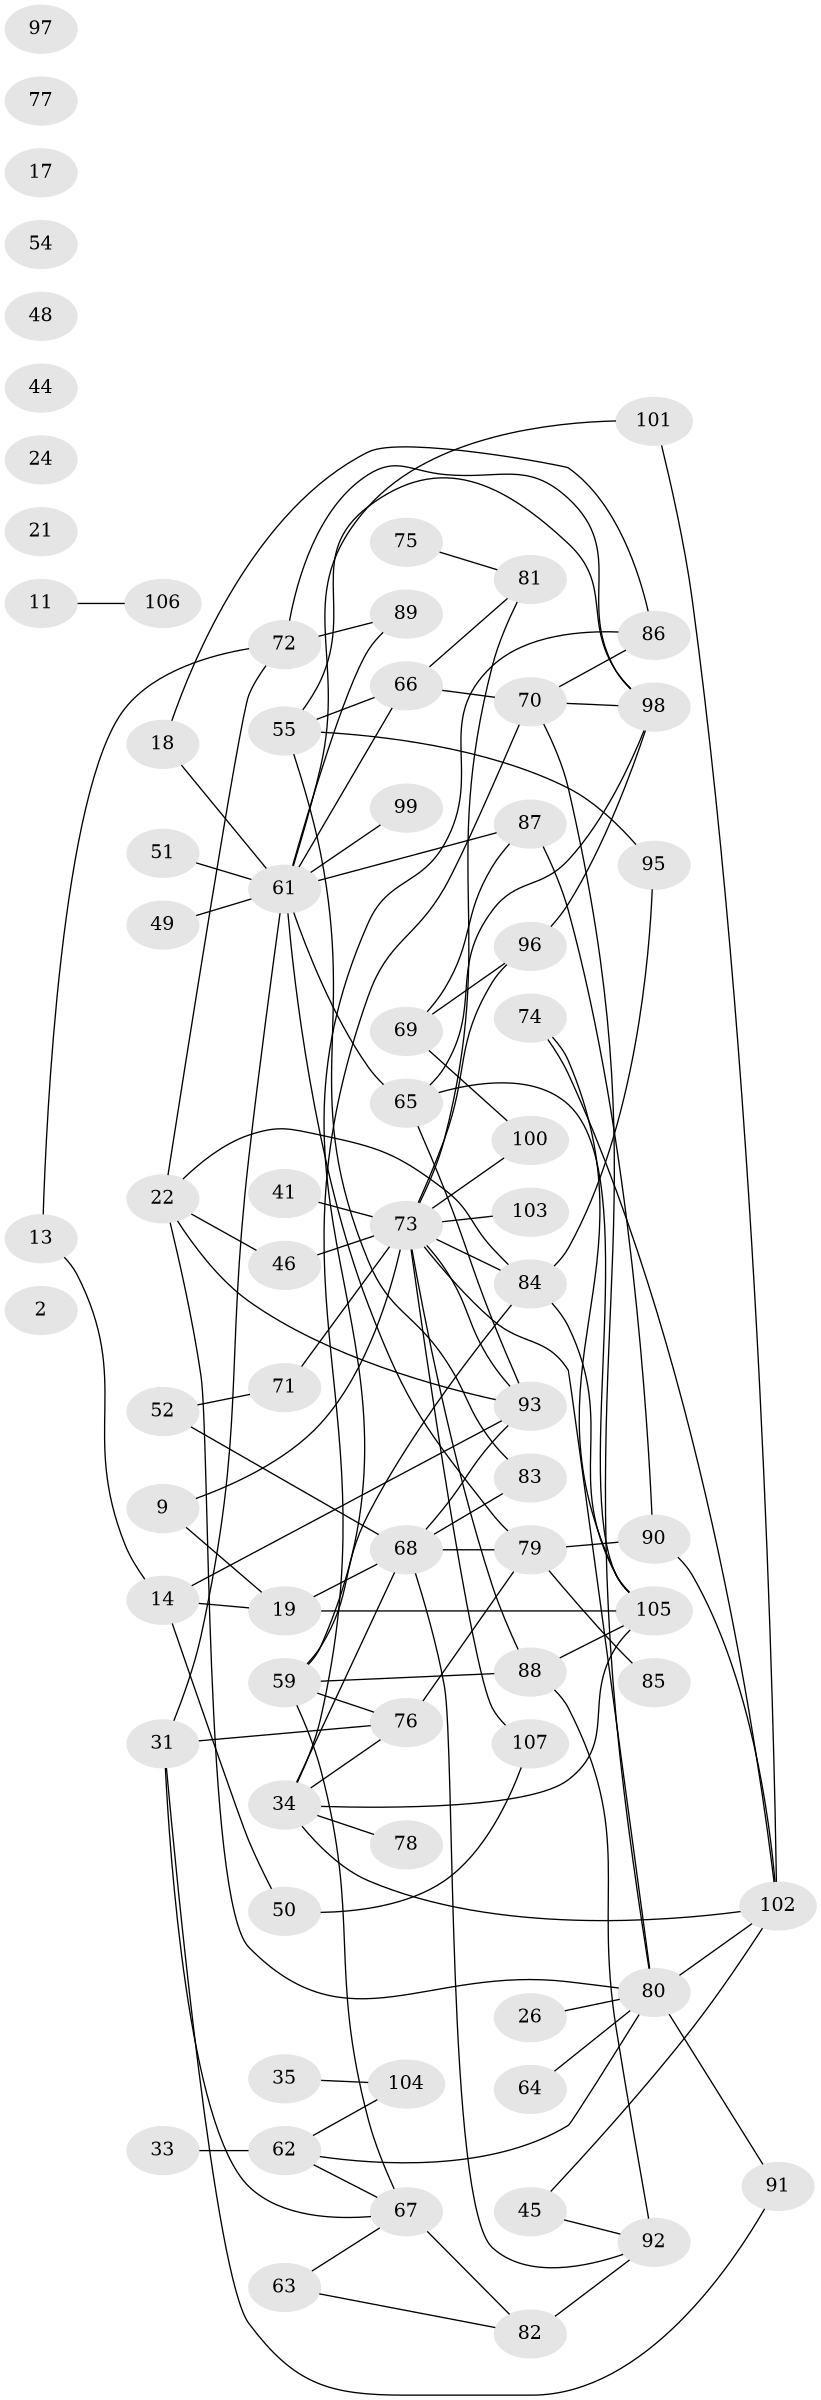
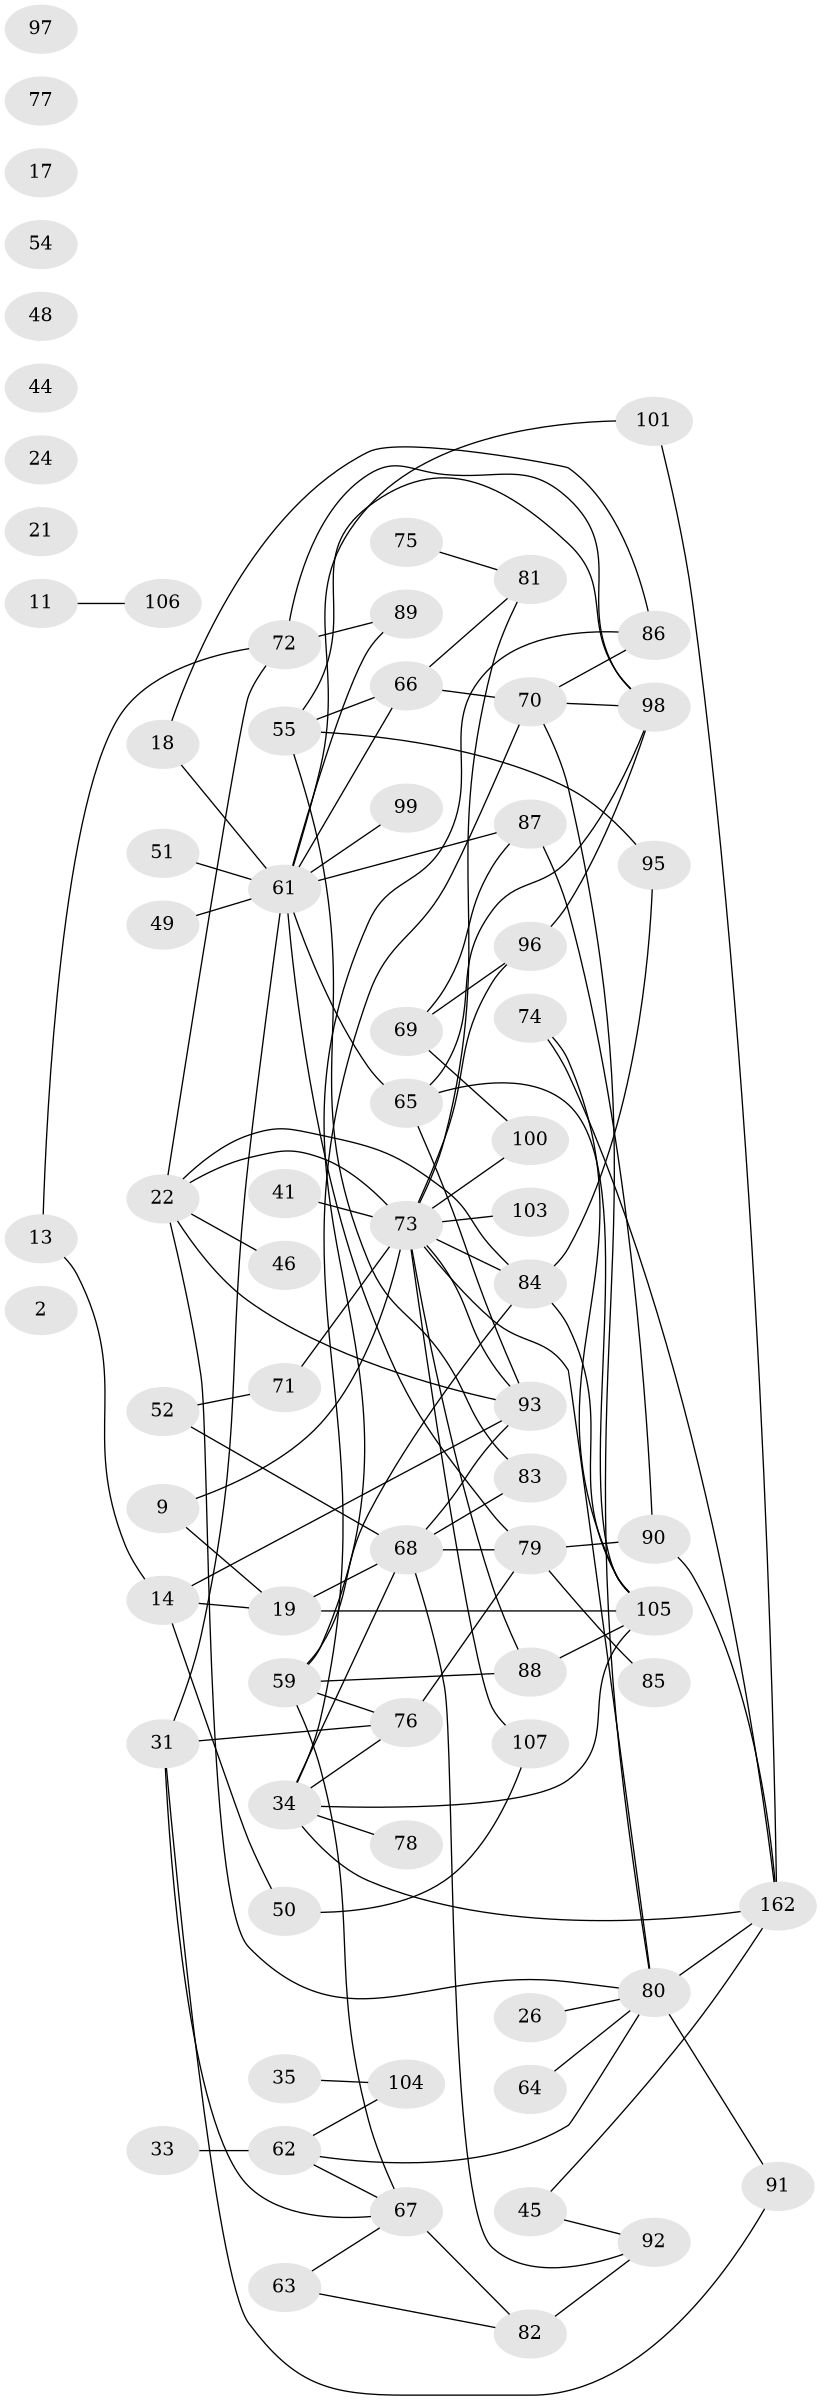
(346, 1245) -> (294, 1151)
(778, 1906) -> (778, 1906)
(609, 1950) -> none
